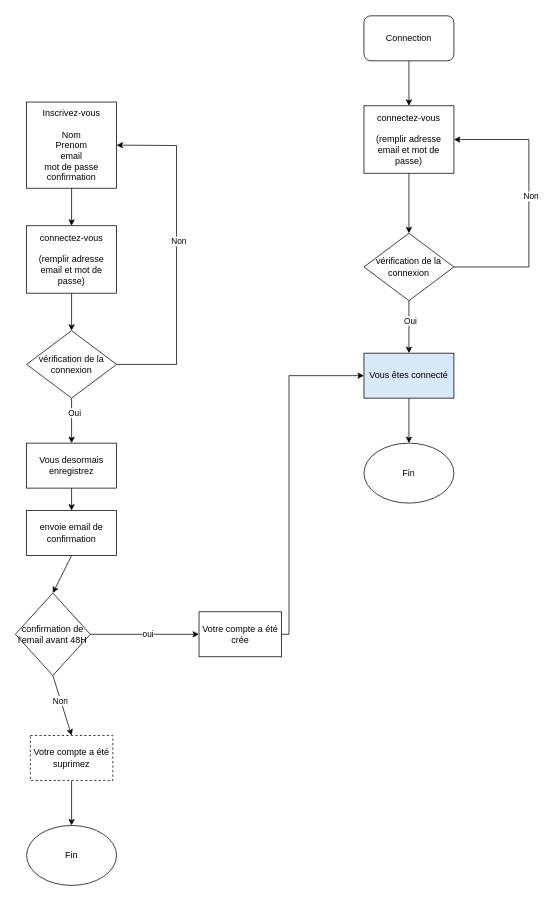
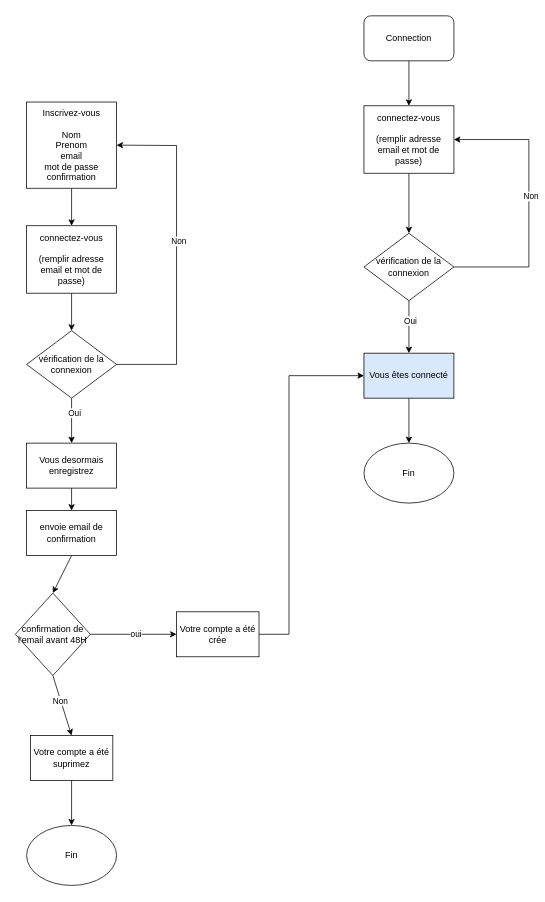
(240, 634) -> (218, 634)
(72, 758) -> (72, 758)
